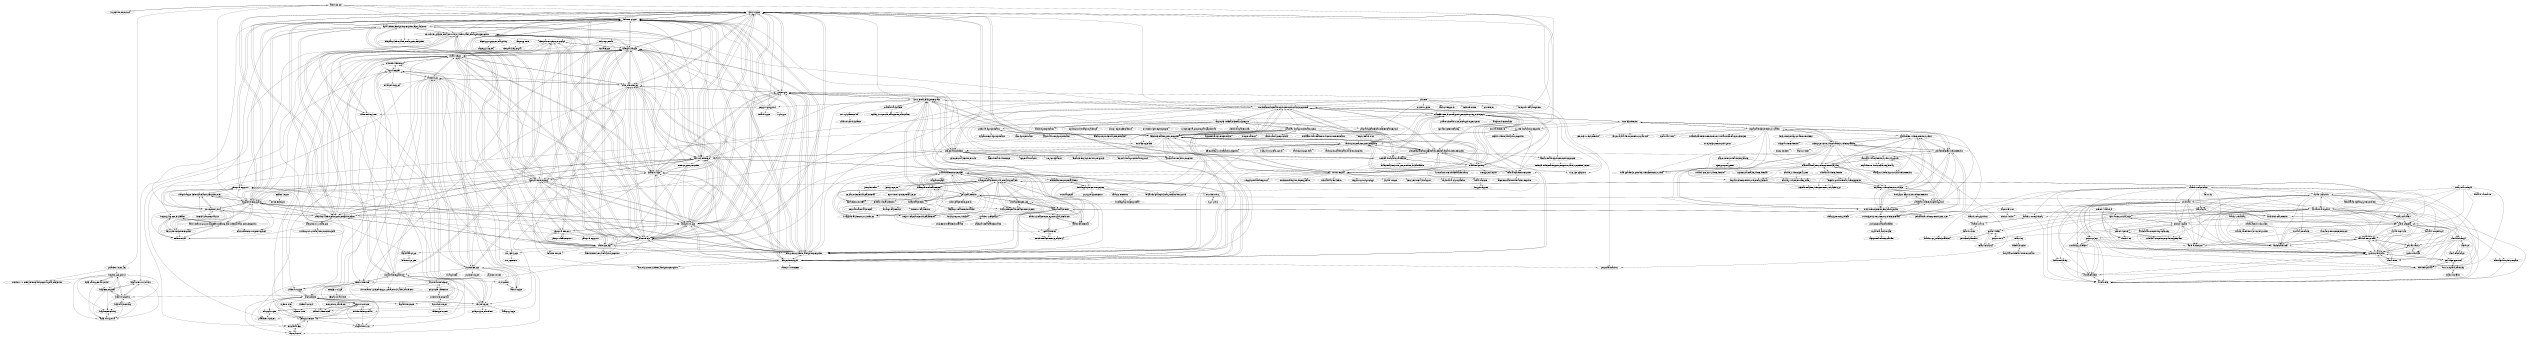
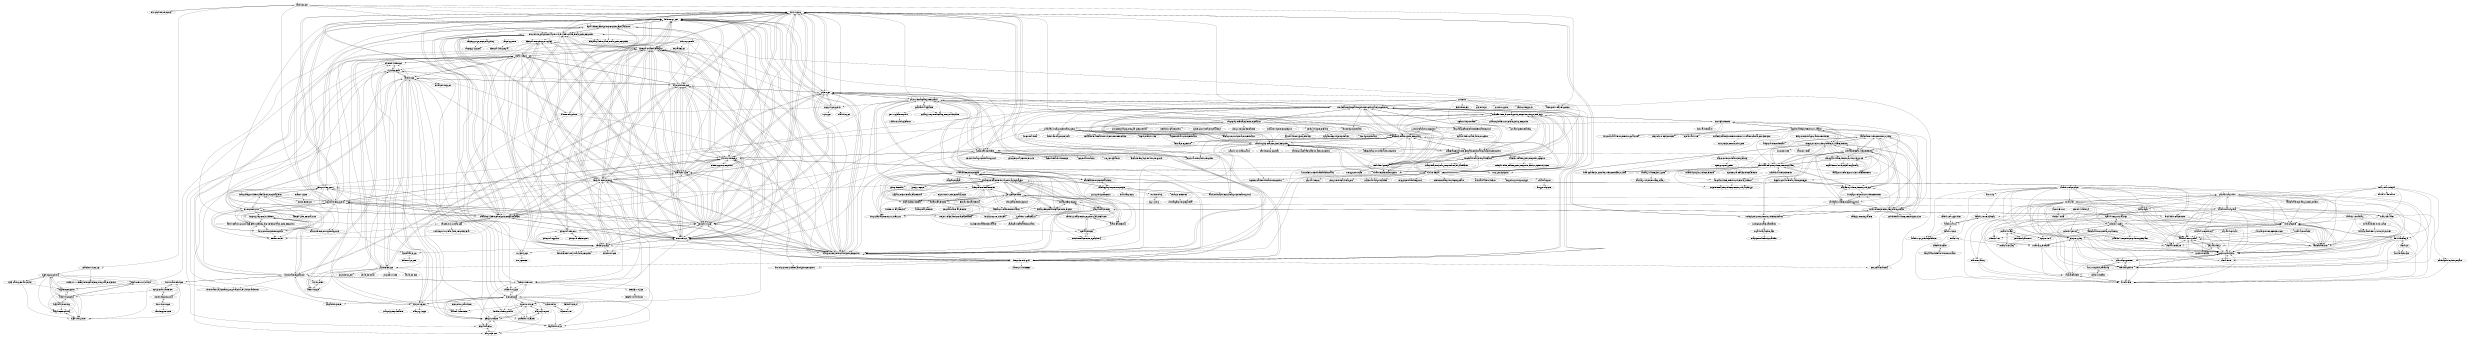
(630, 49) -> (651, 49)
none -> (368, 275)
